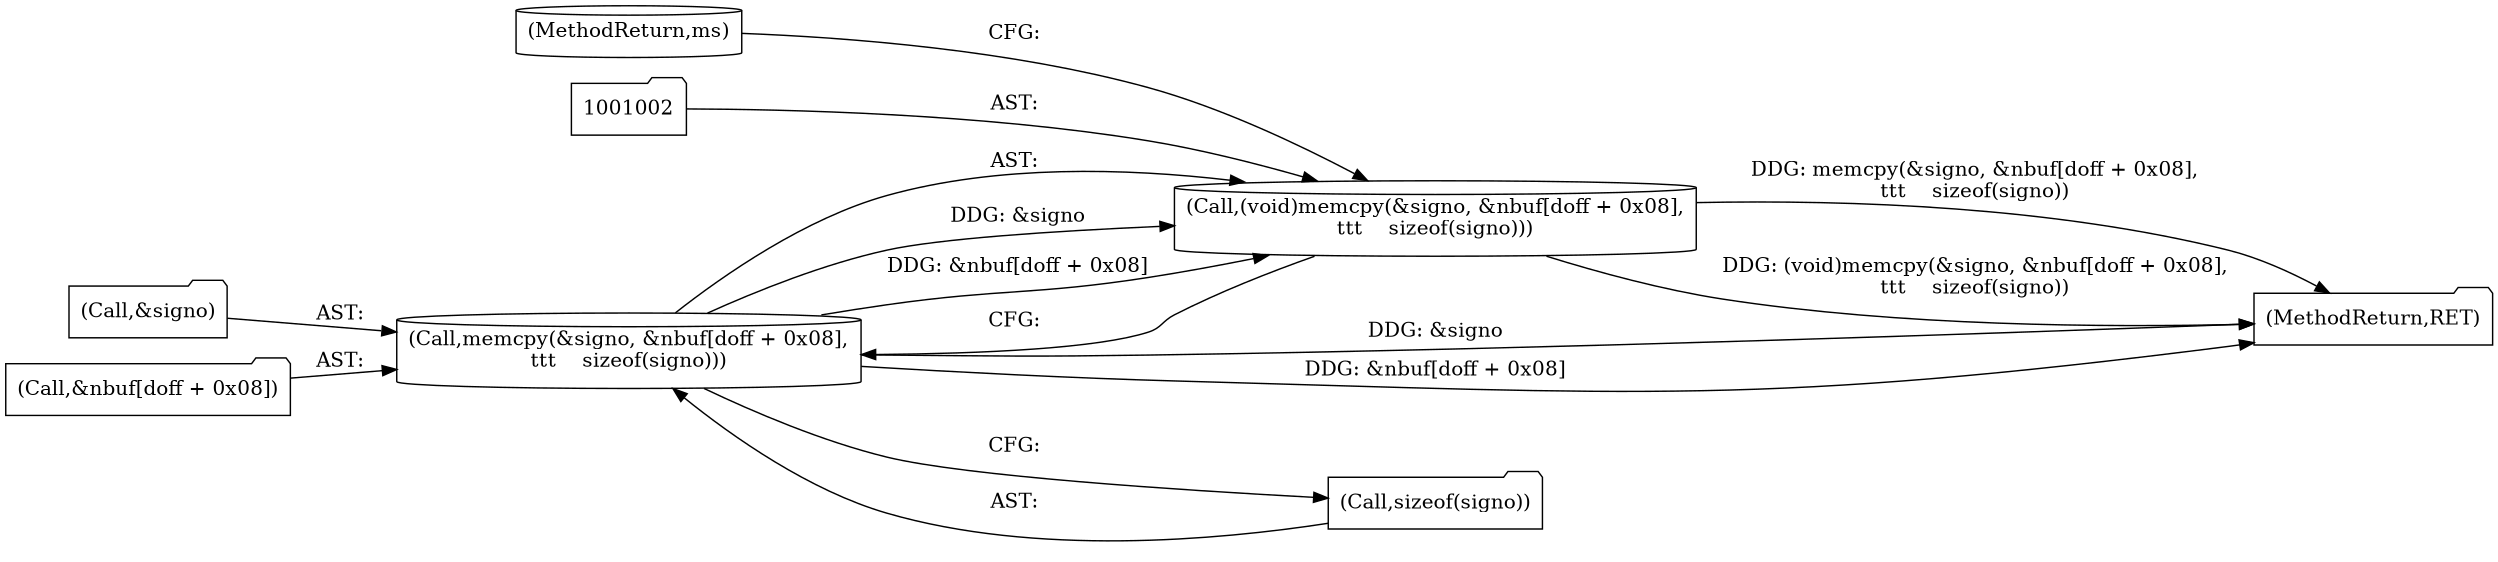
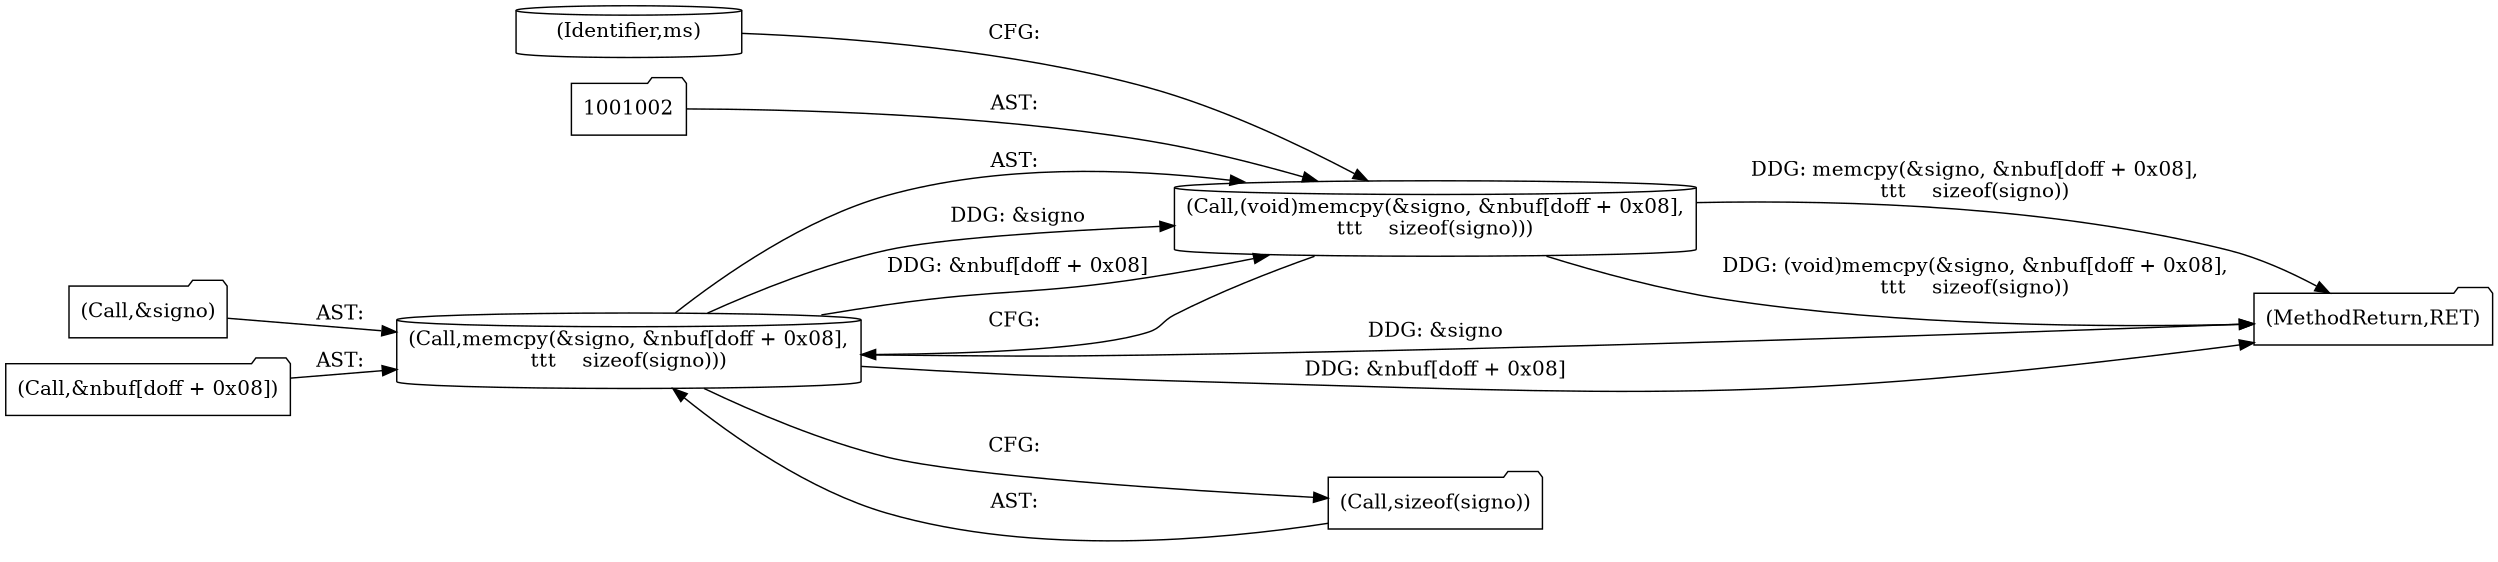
(629, 32) -> (629, 32)
